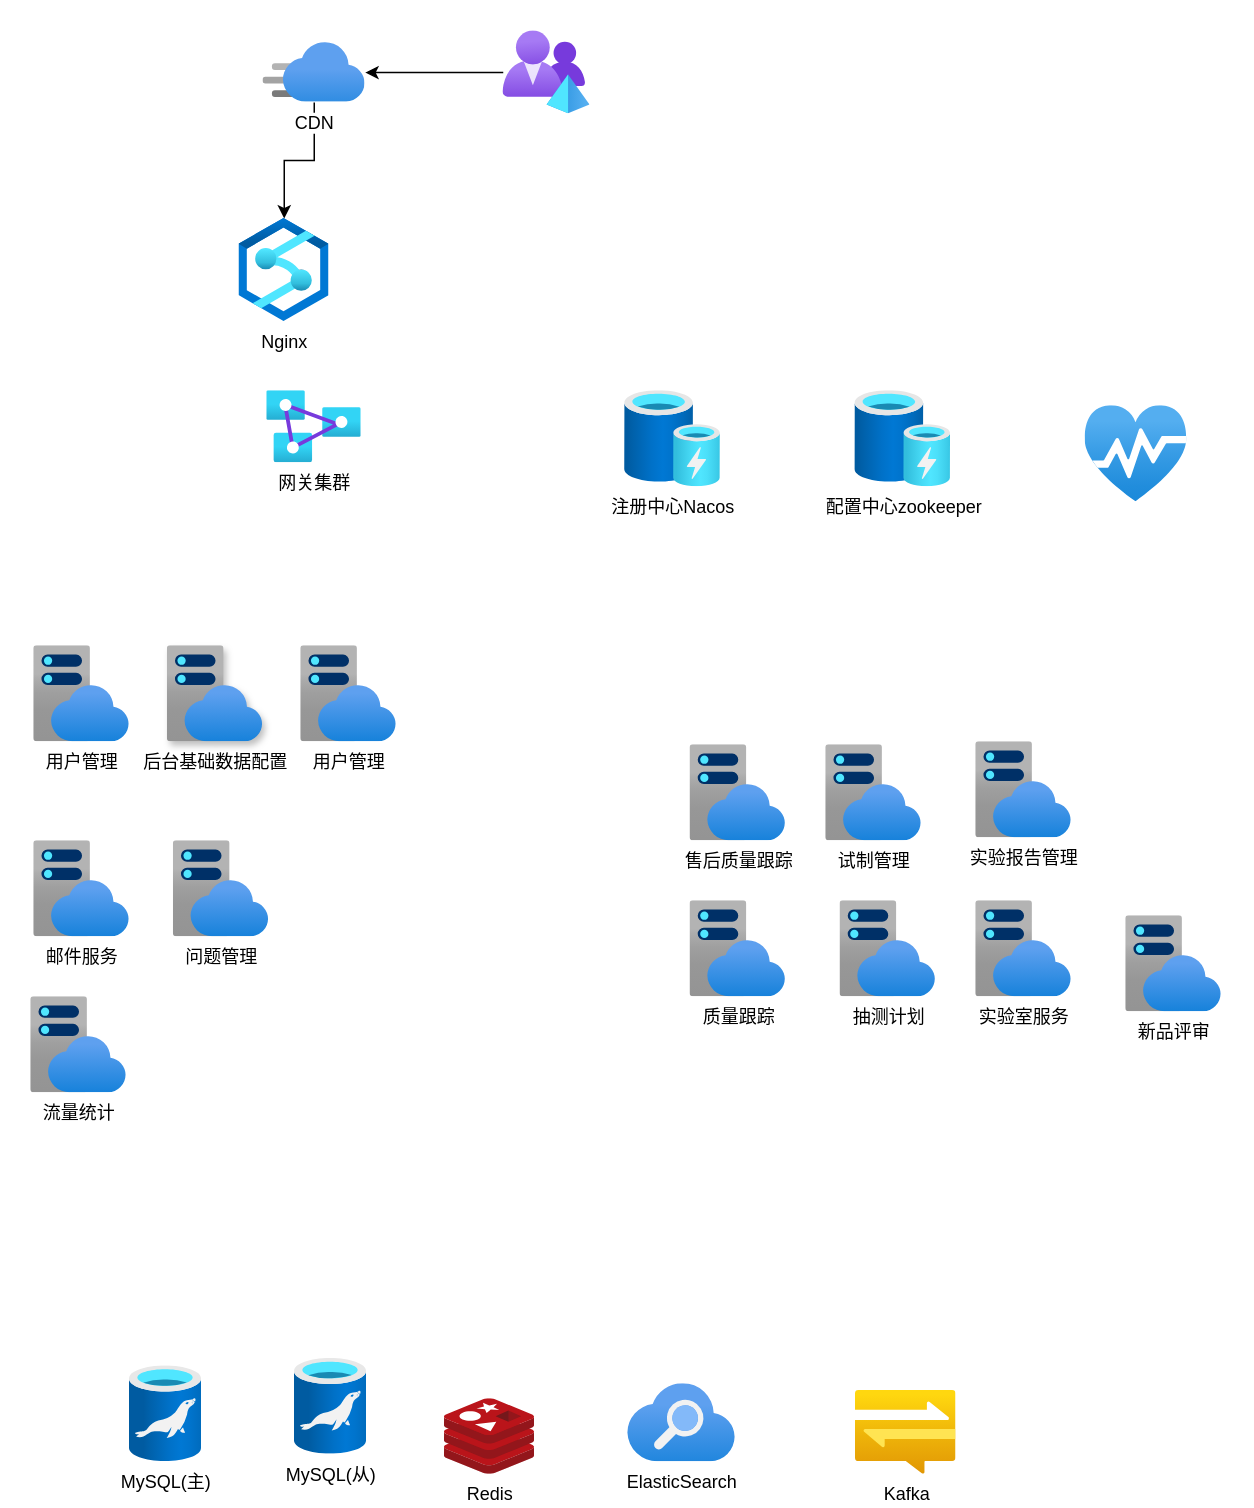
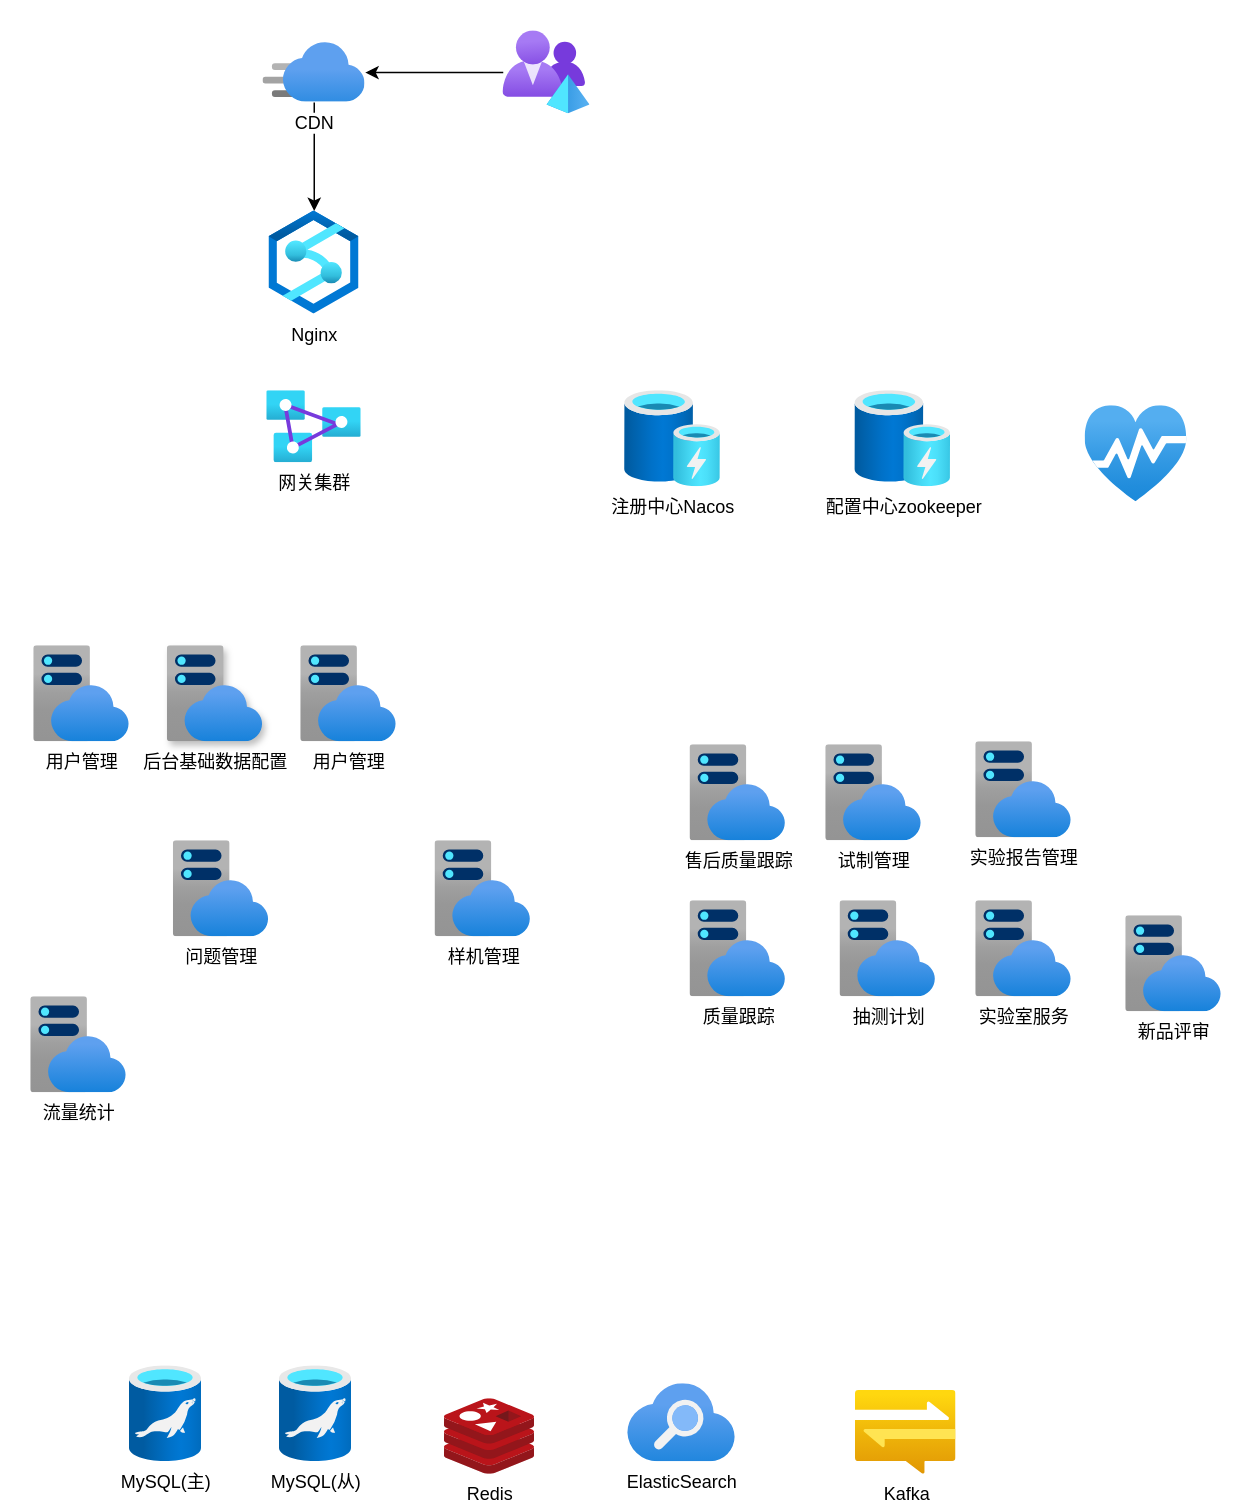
(284, 270) -> (314, 263)
(82, 889) -> none
none -> (483, 889)
(331, 1406) -> (316, 1414)
